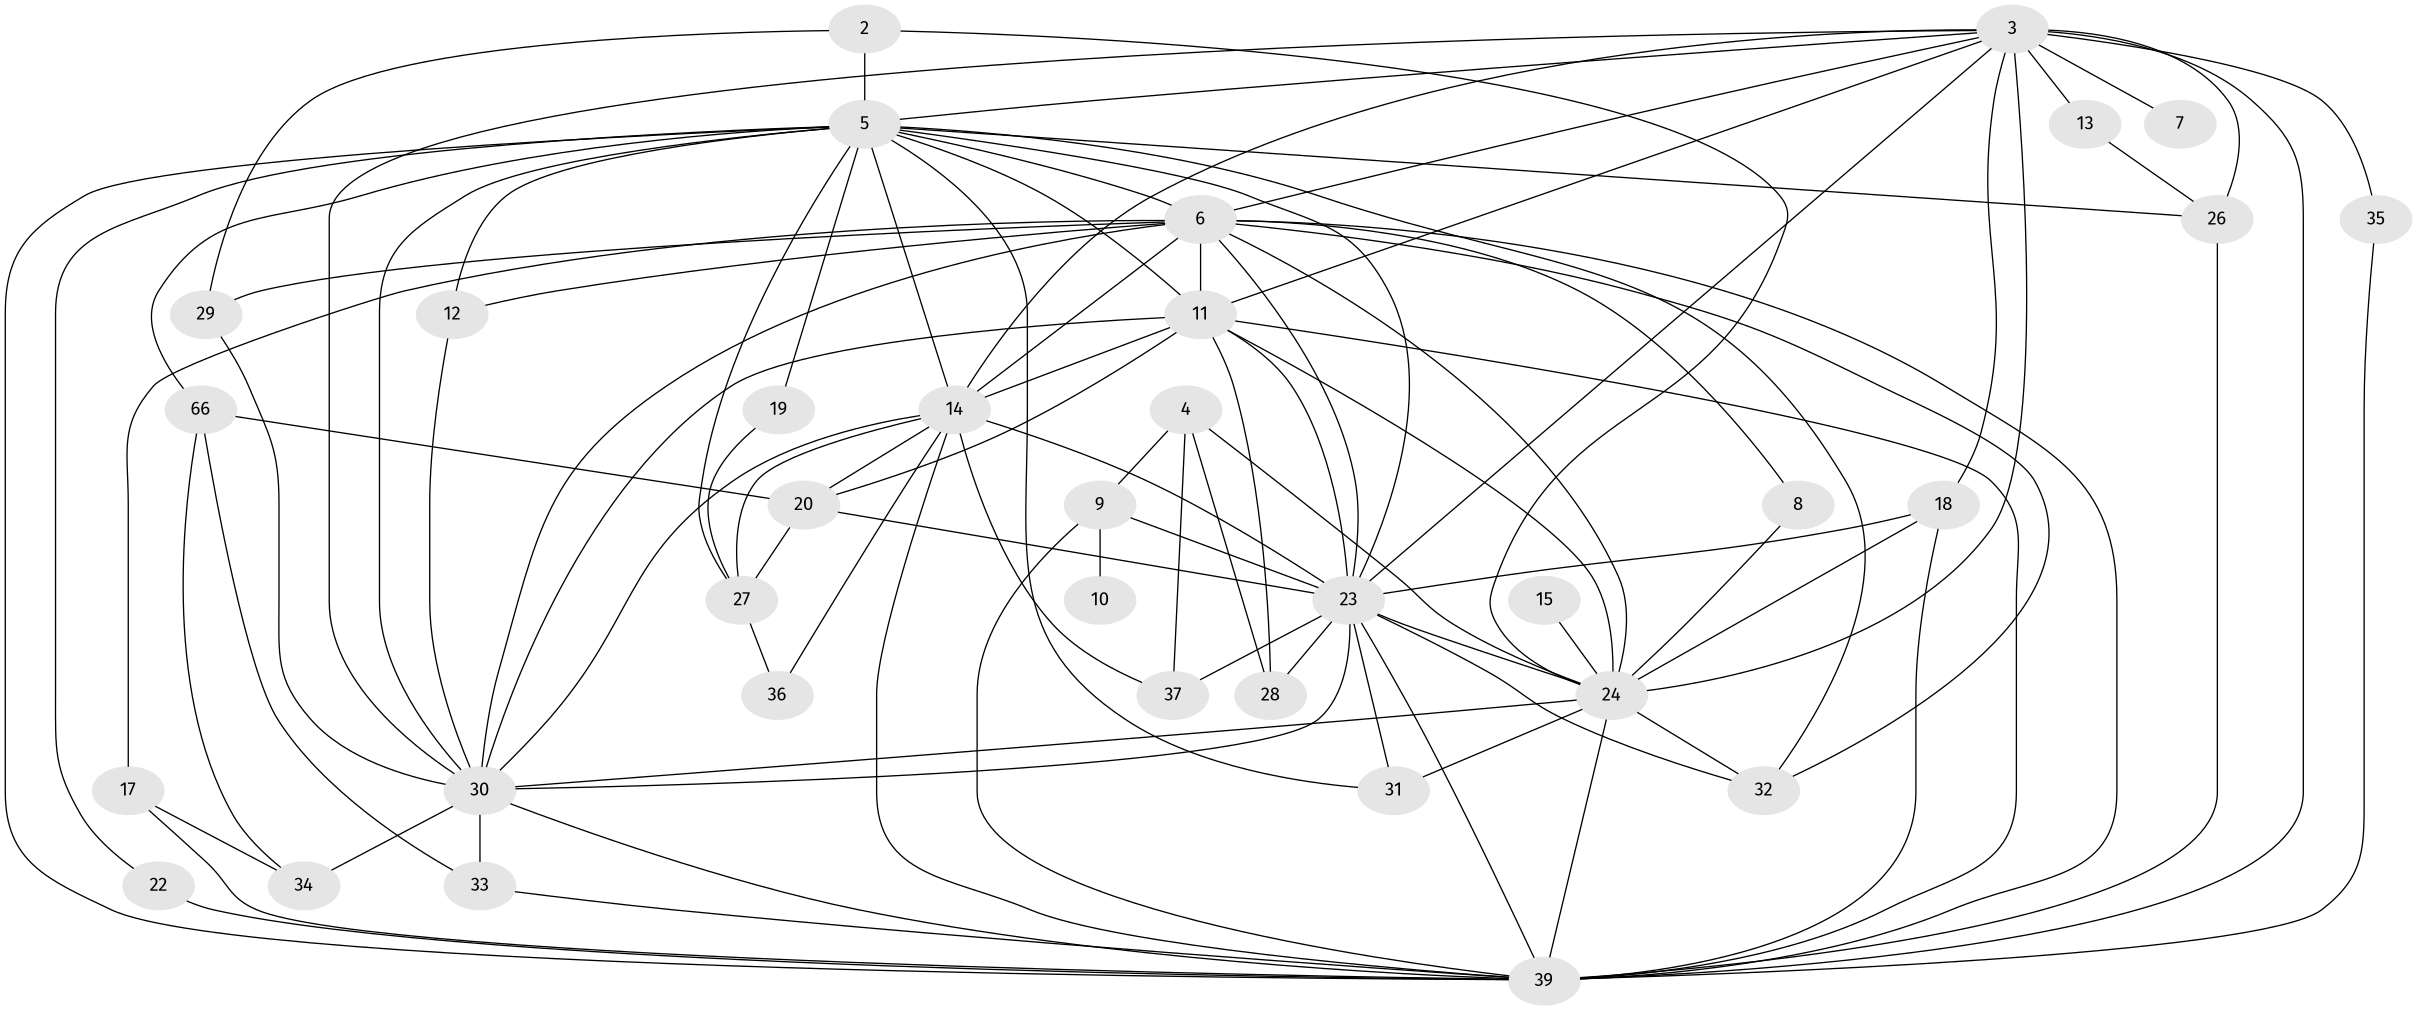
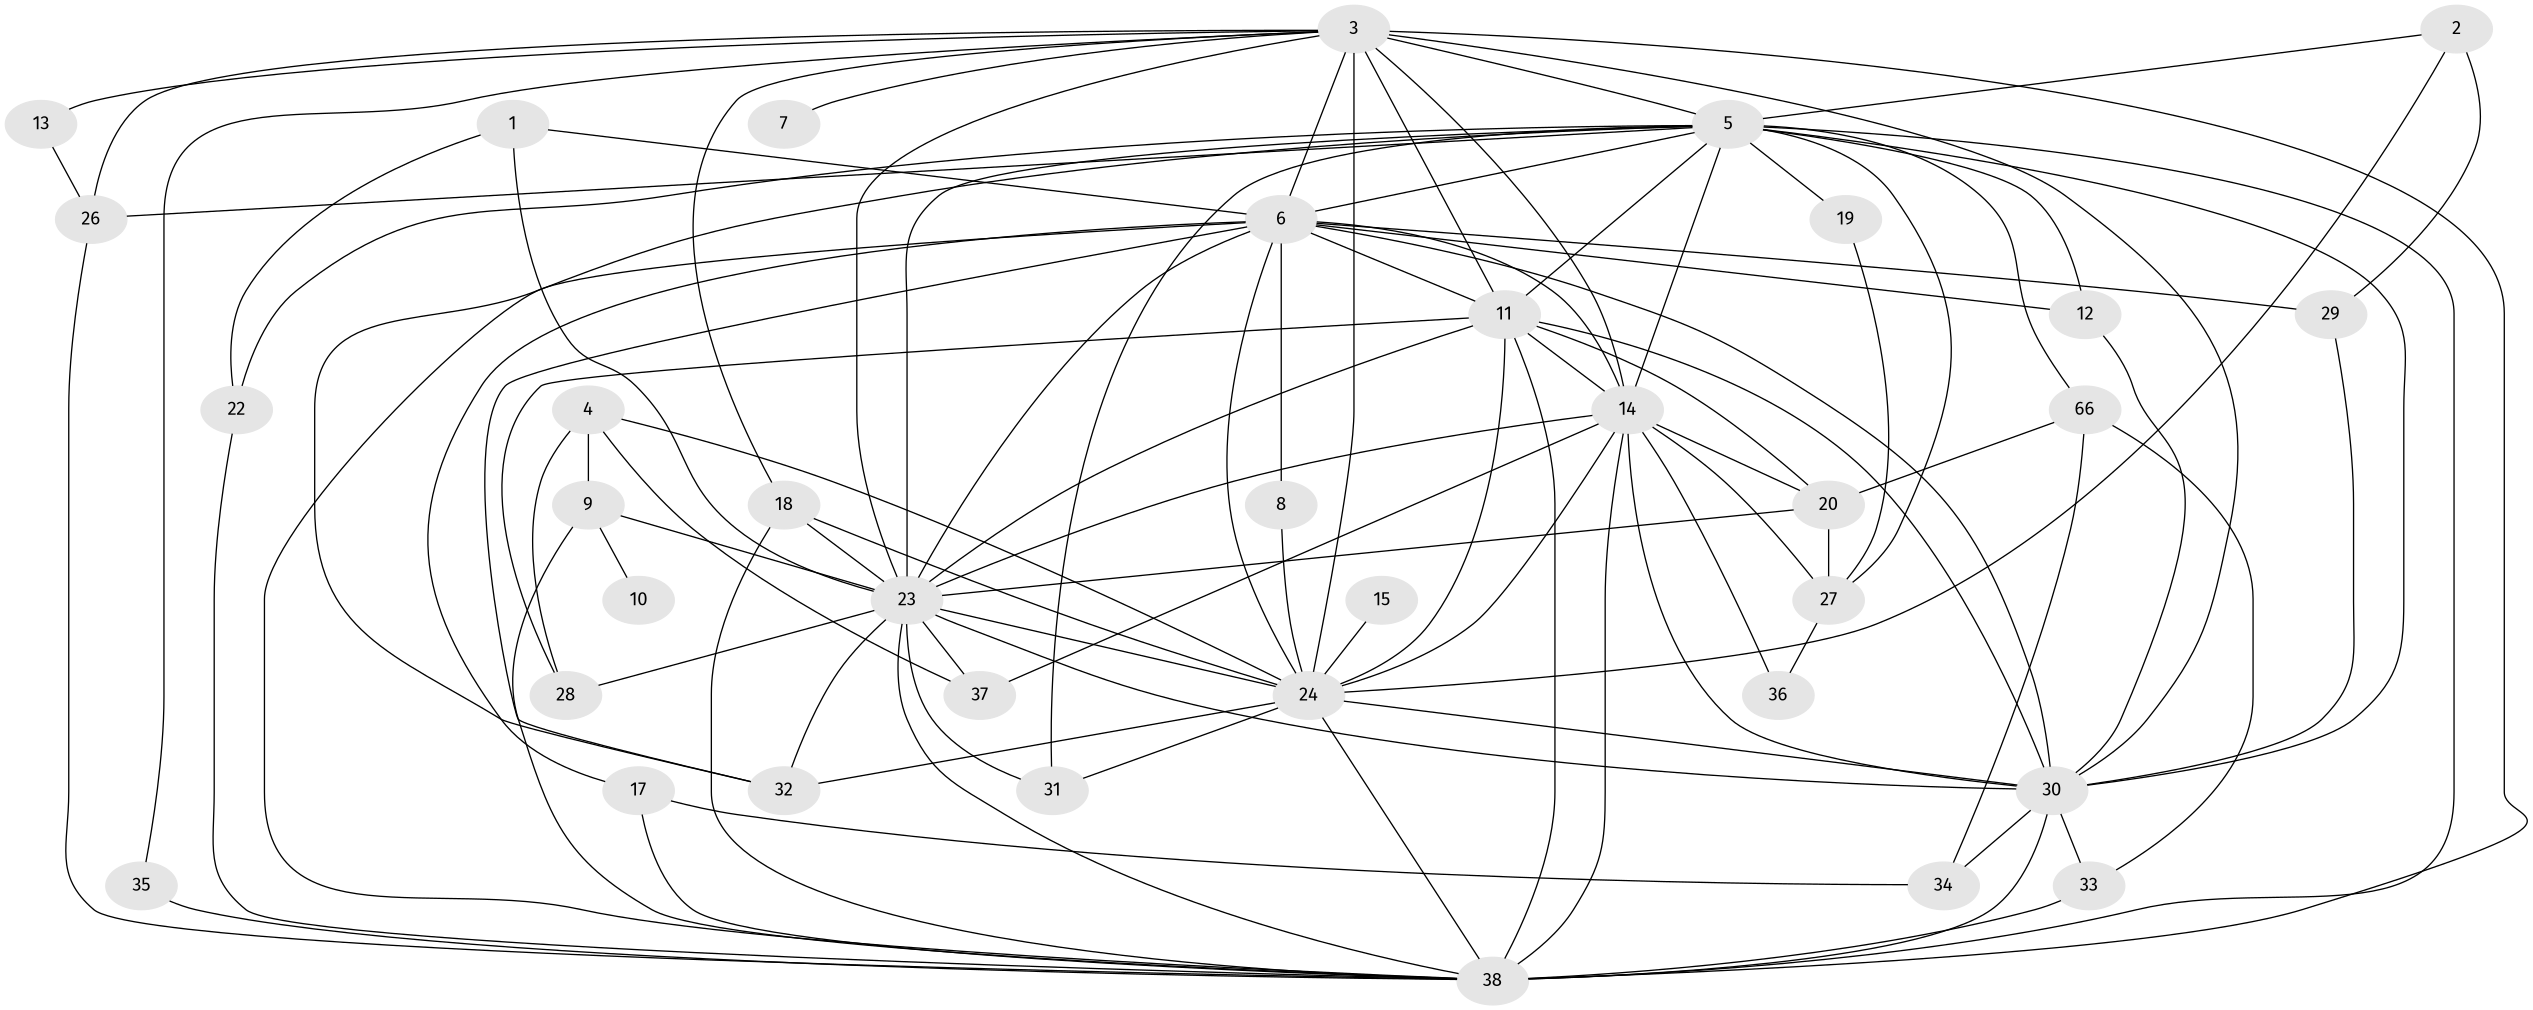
none -> (513, 124)
none -> (1505, 590)
(1544, 981) -> (1493, 981)
